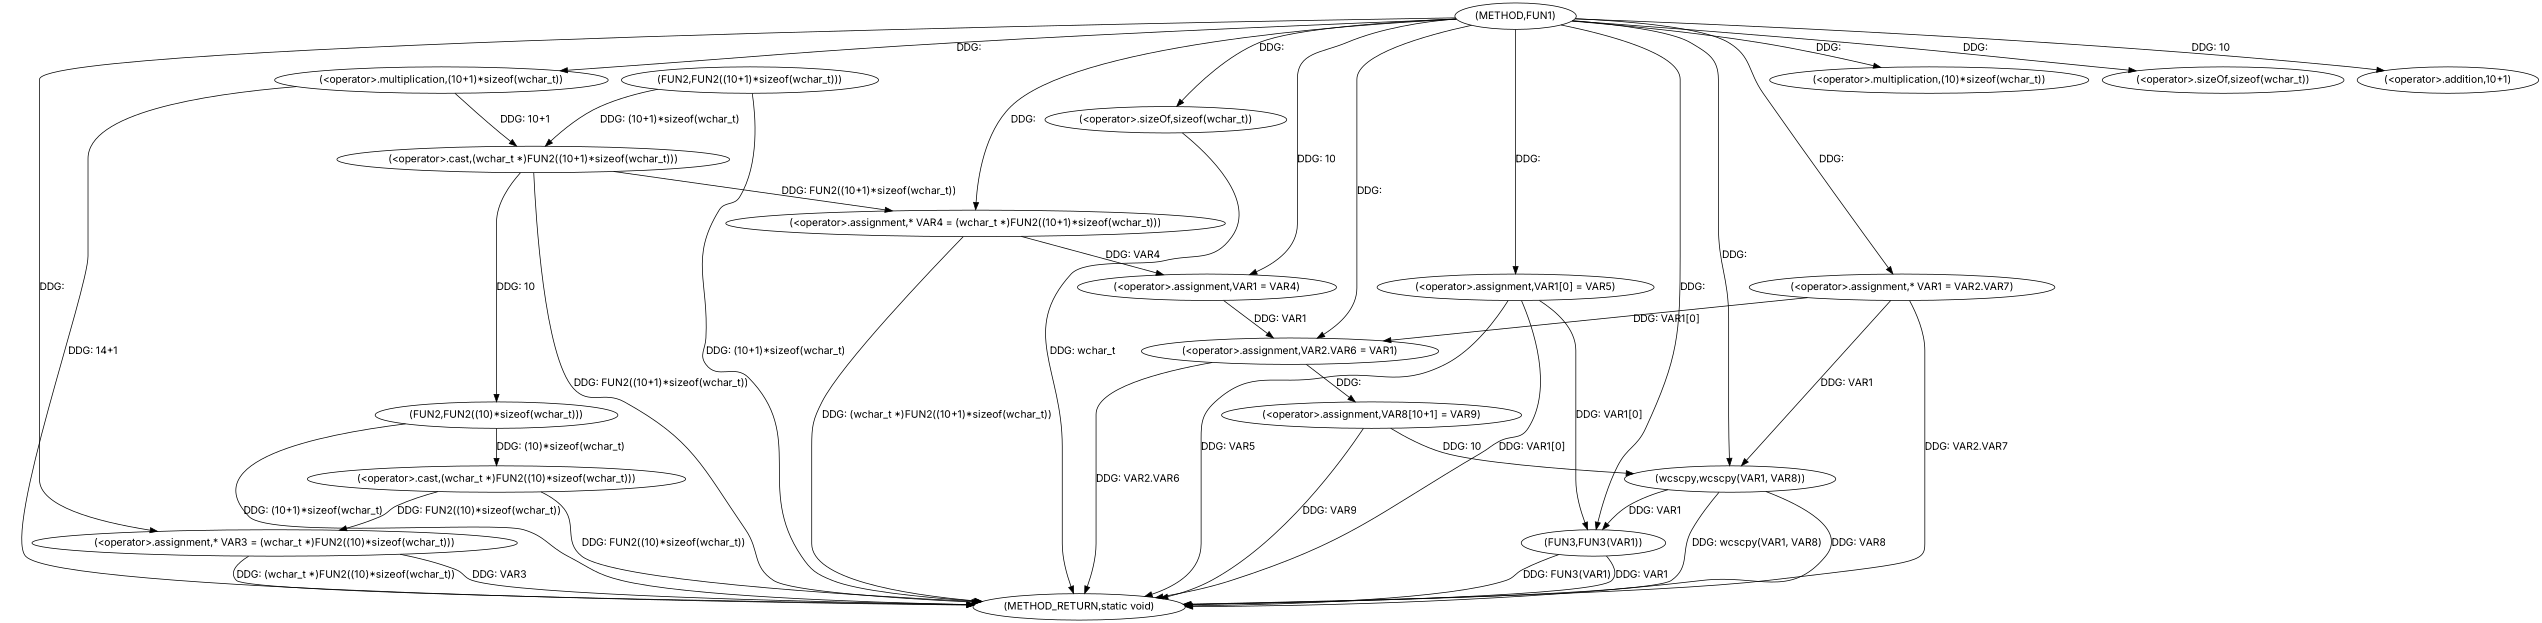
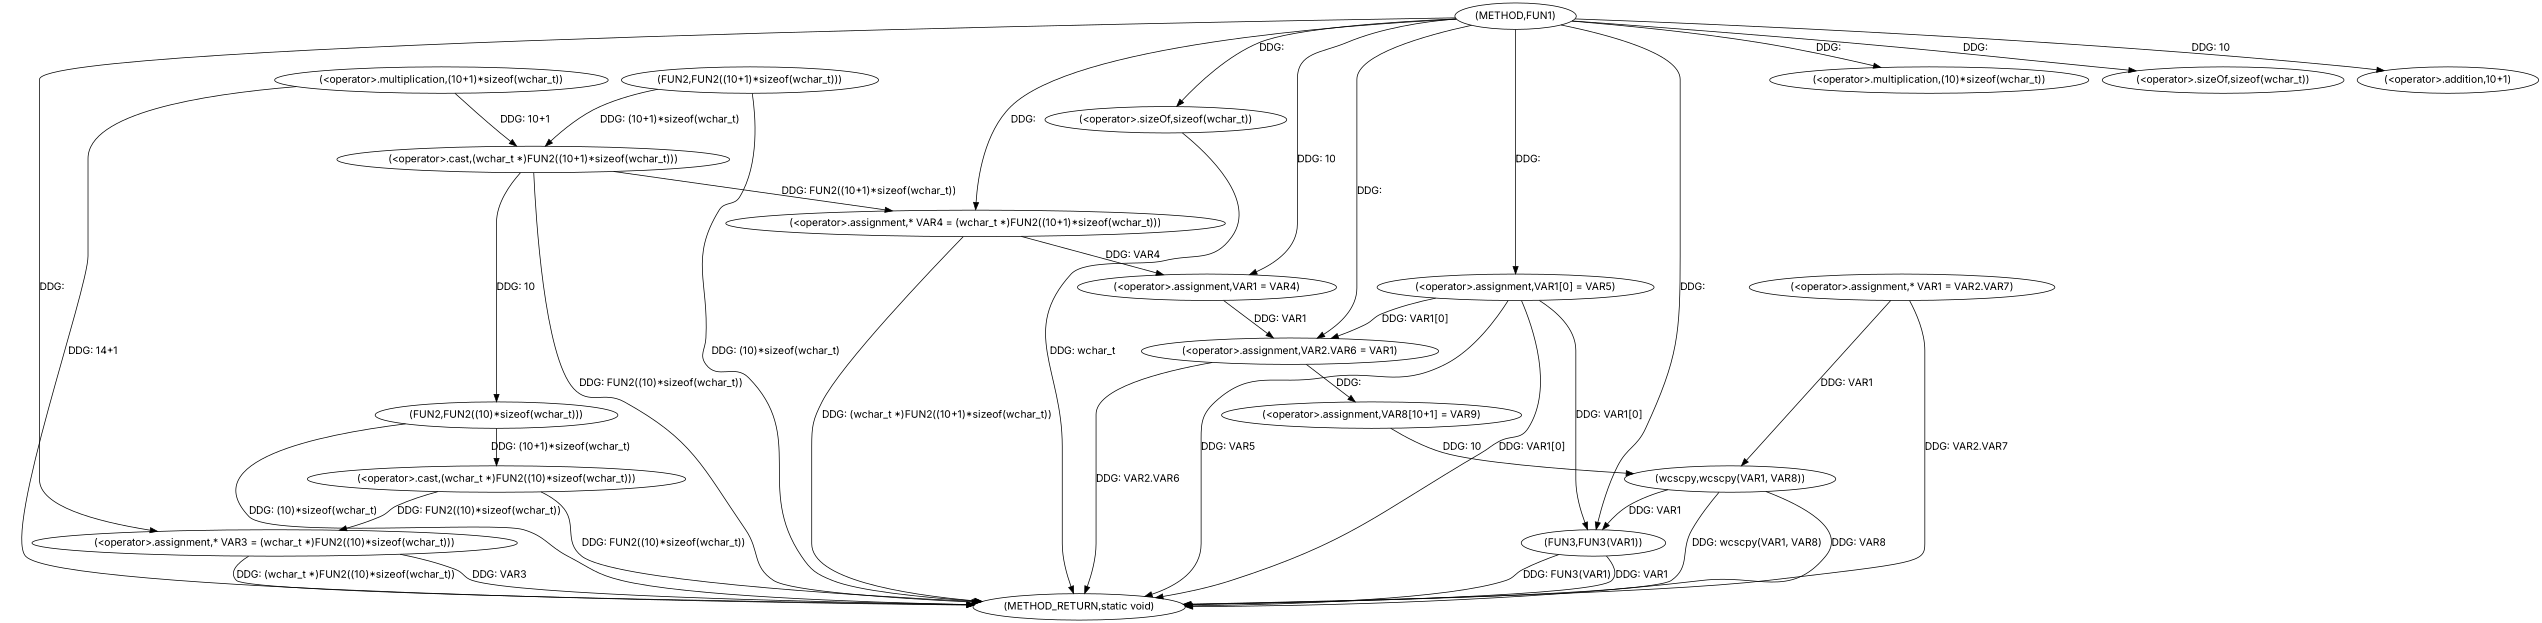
(1012, 40) -> none
(1762, 92) -> none
(1718, 184) -> none
(1599, 319) -> (1385, 313)
(776, 351) -> (776, 351)
(661, 383) -> (661, 383)
(561, 447) -> (561, 447)
(313, 511) -> (313, 511)
(1279, 529) -> none
